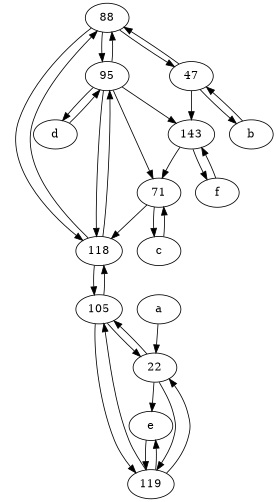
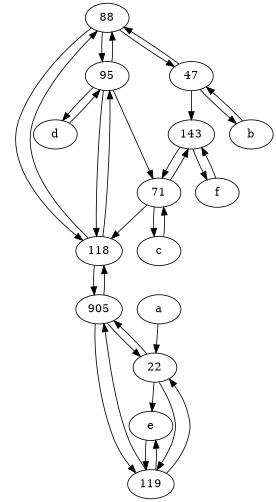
(146, 103) -> (178, 168)
(99, 309) -> (99, 309)
